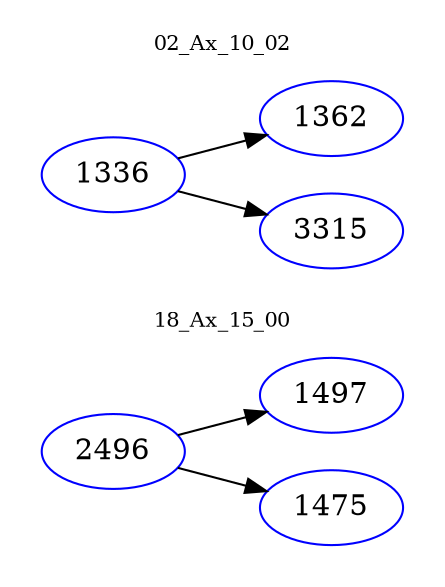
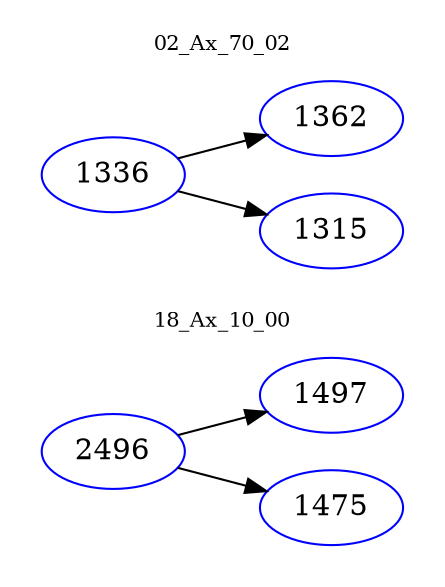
(222, 45) -> (222, 45)
(332, 231) -> (332, 231)
(222, 321) -> (222, 321)
